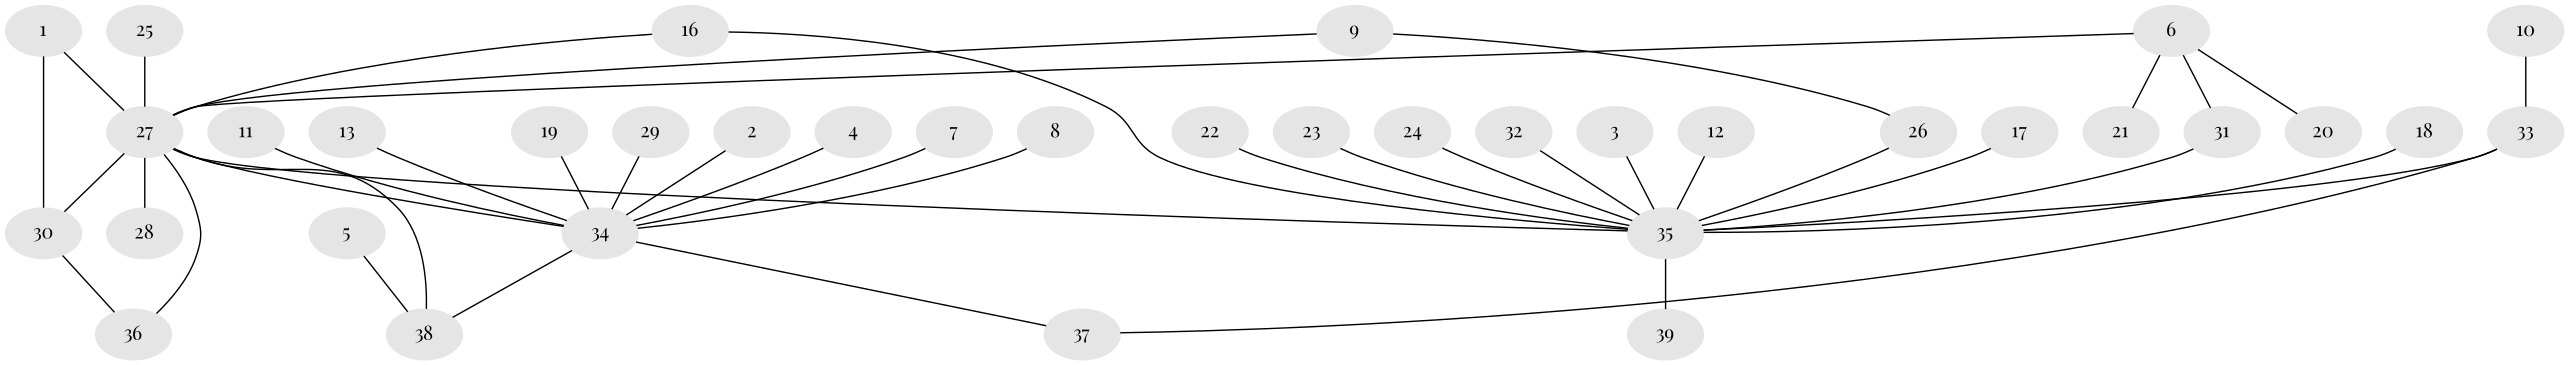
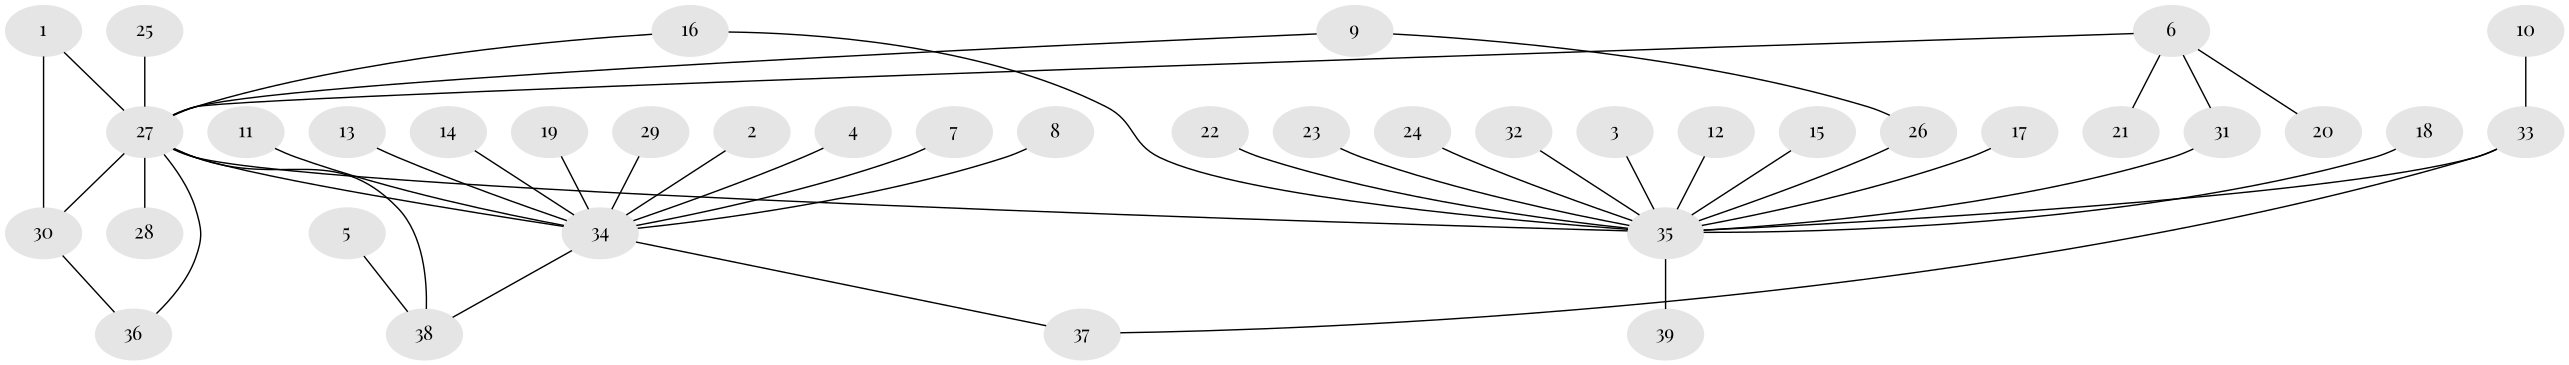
none -> (448, 132)
none -> (1817, 132)
